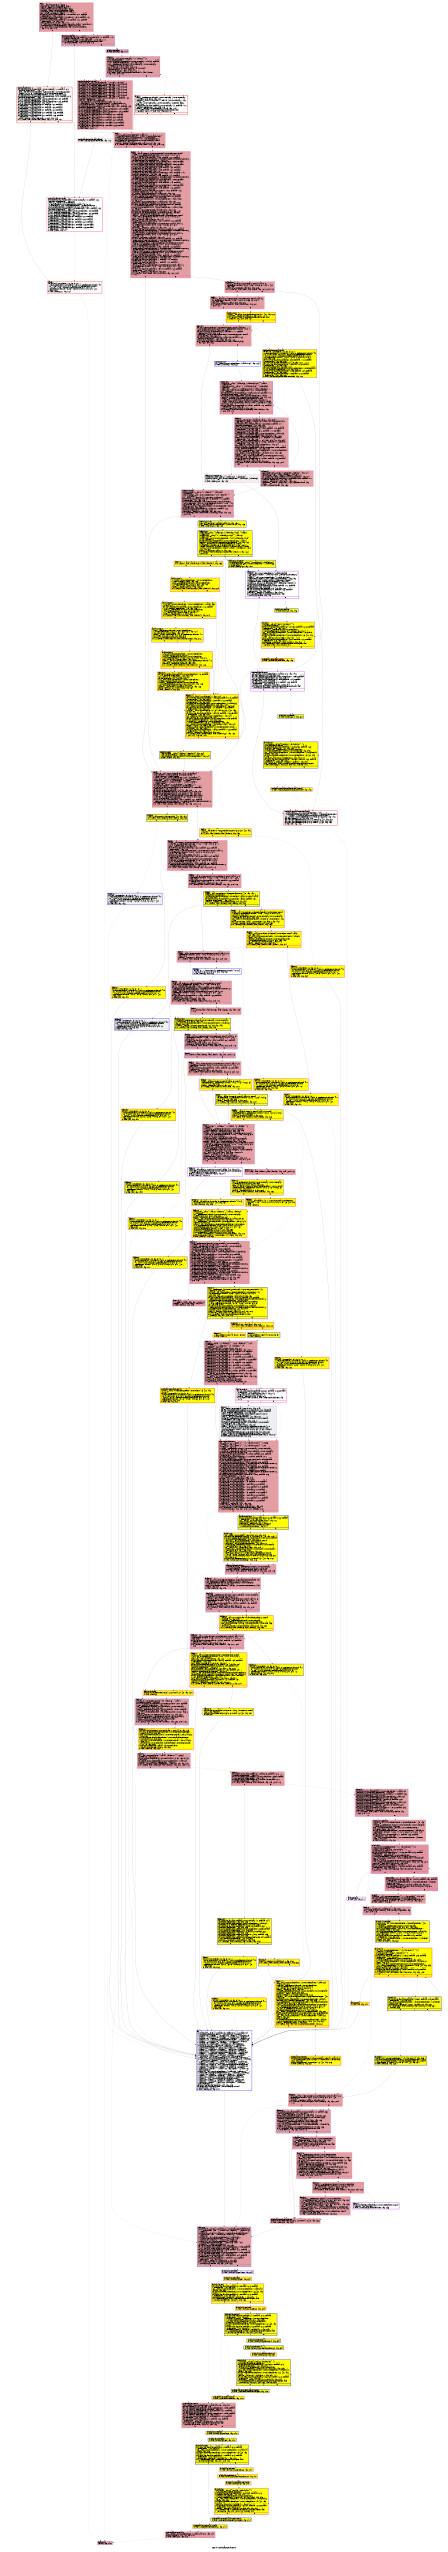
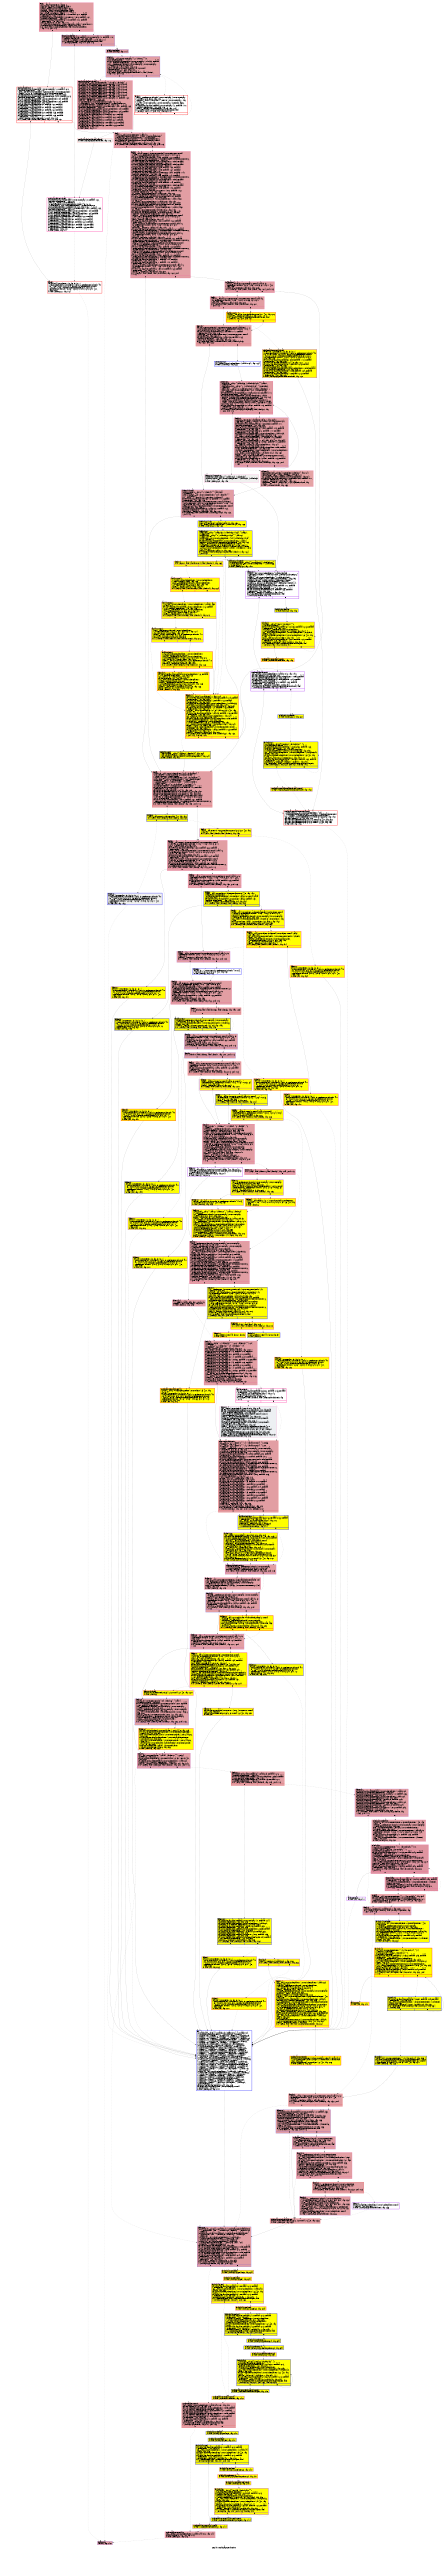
(142, 1024) -> (142, 1024)
(238, 2272) -> (238, 2272)
